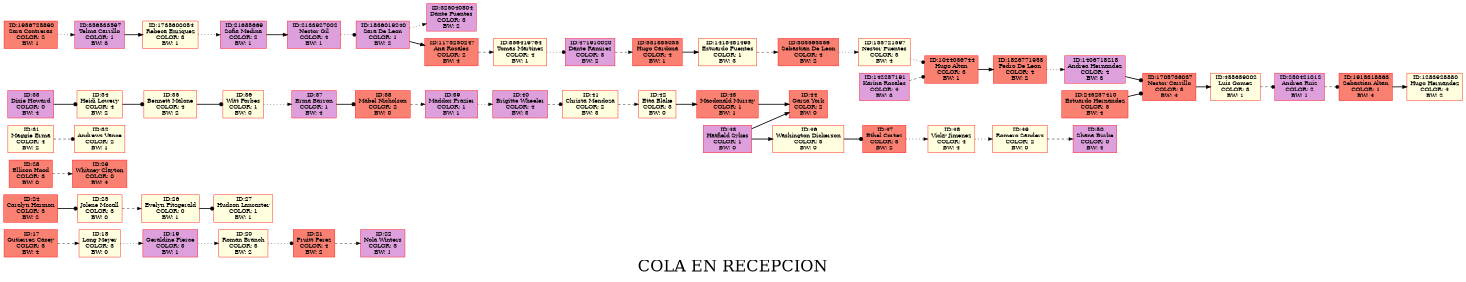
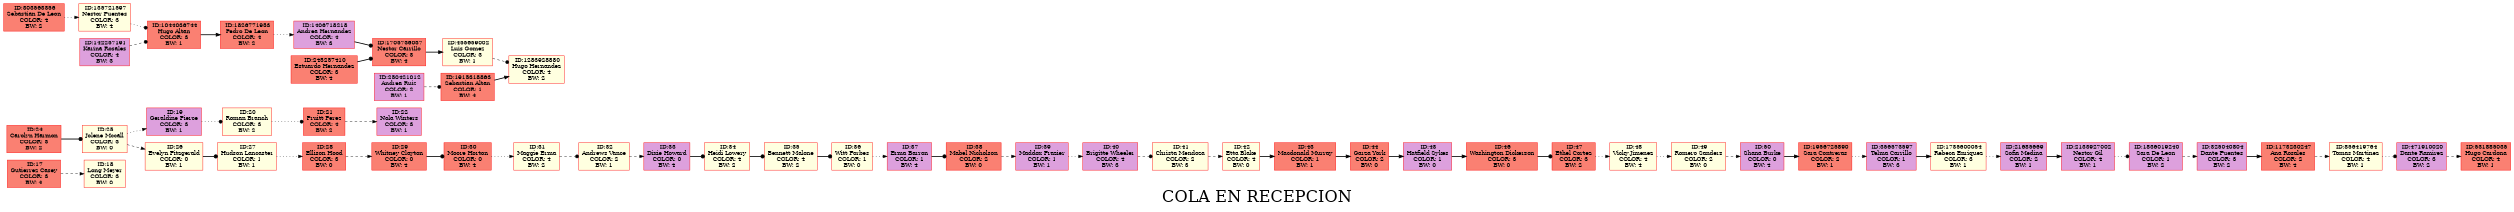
(416, 26) -> (2188, 156)
(100, 35) -> (1891, 156)
(415, 43) -> (2252, 156)
(728, 52) -> none
(1266, 87) -> (499, 60)
(657, 104) -> (1241, 156)
(769, 121) -> (1394, 156)
(808, 139) -> (1502, 156)
none -> (288, 156)
none -> (468, 156)
none -> (634, 156)
none -> (1789, 156)
(129, 243) -> (135, 131)
(206, 243) -> (210, 122)
